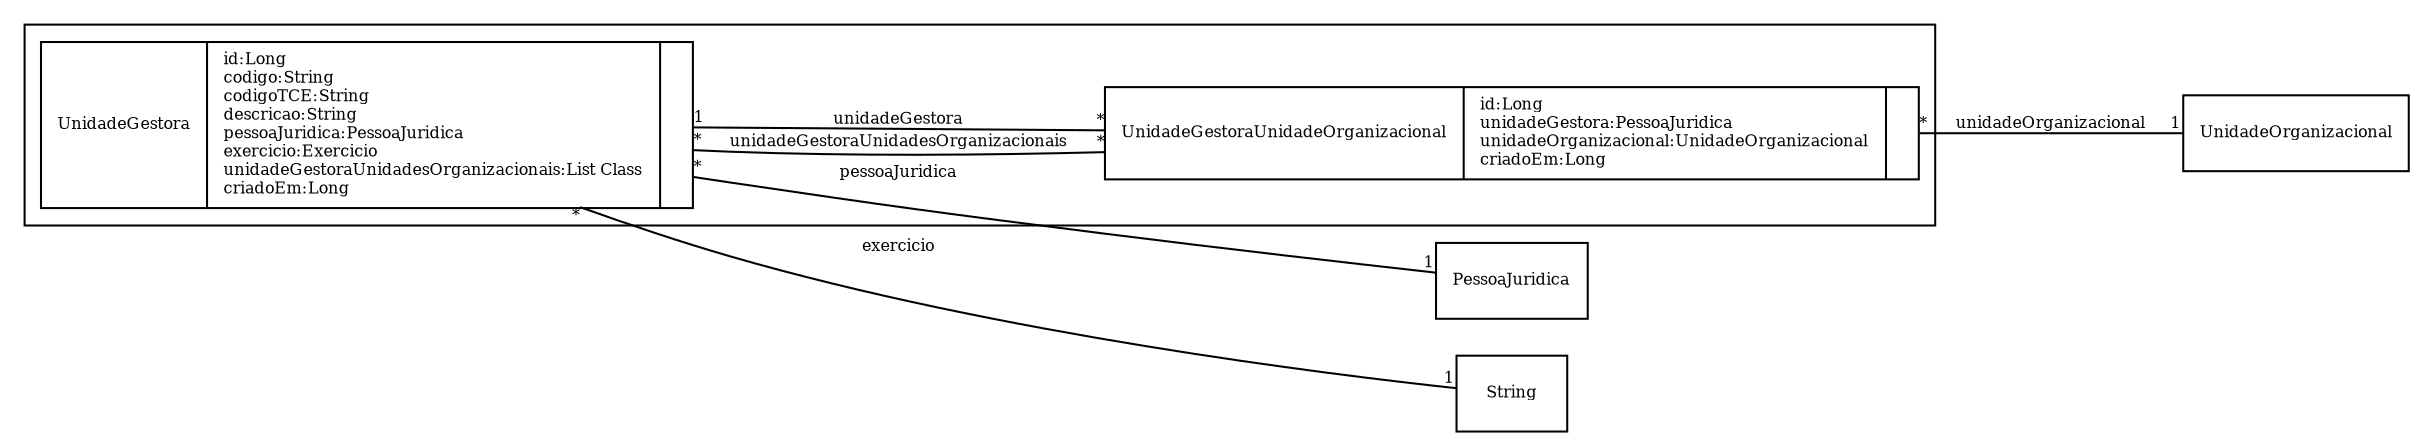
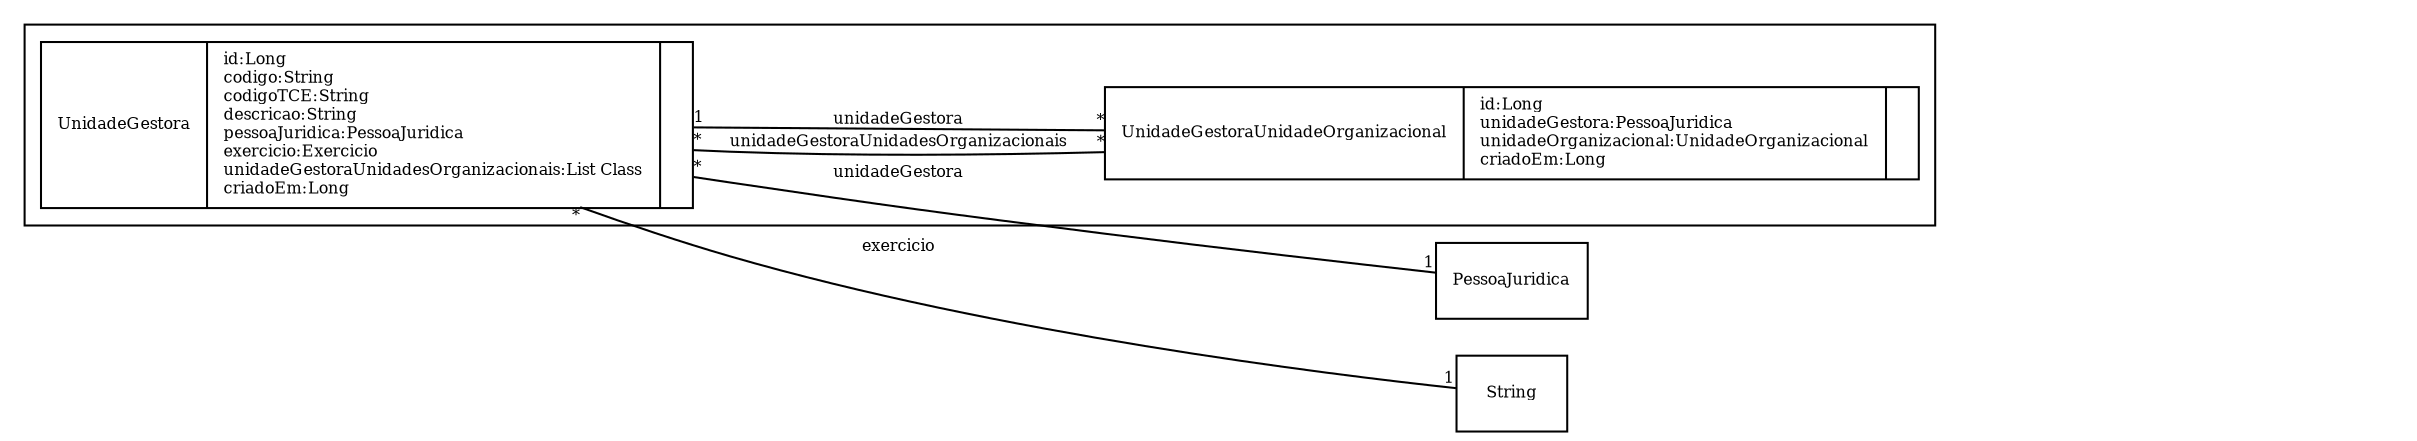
(2296, 133) -> none
(899, 173) -> (899, 173)
